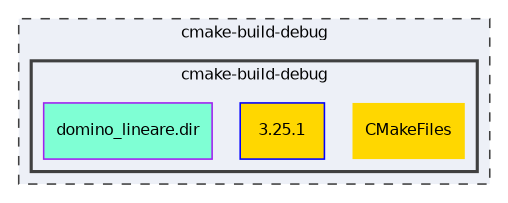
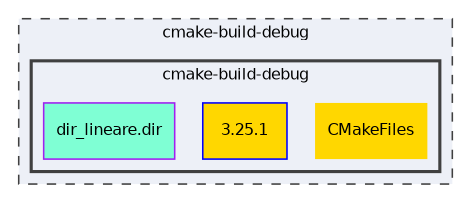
(128, 131) -> (109, 131)
